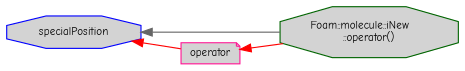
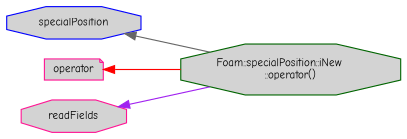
(369, 32) -> (291, 69)
(162, 46) -> none
none -> (74, 116)
